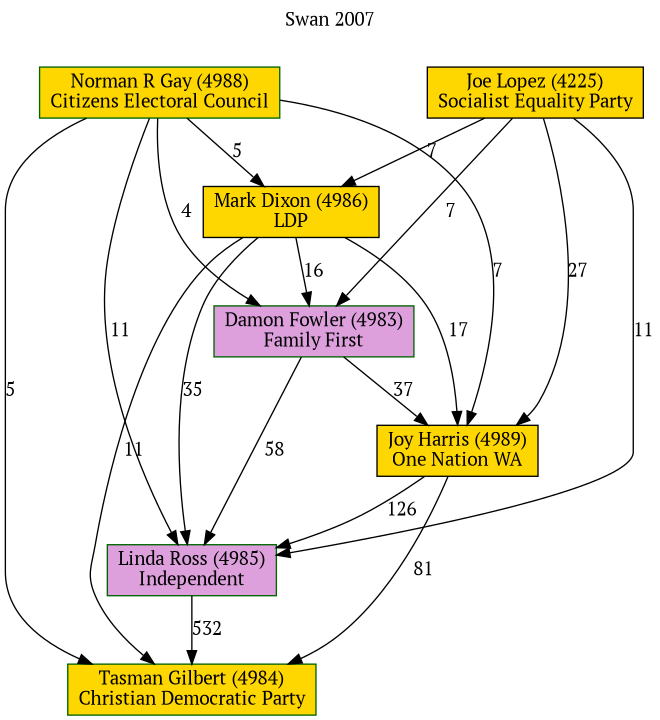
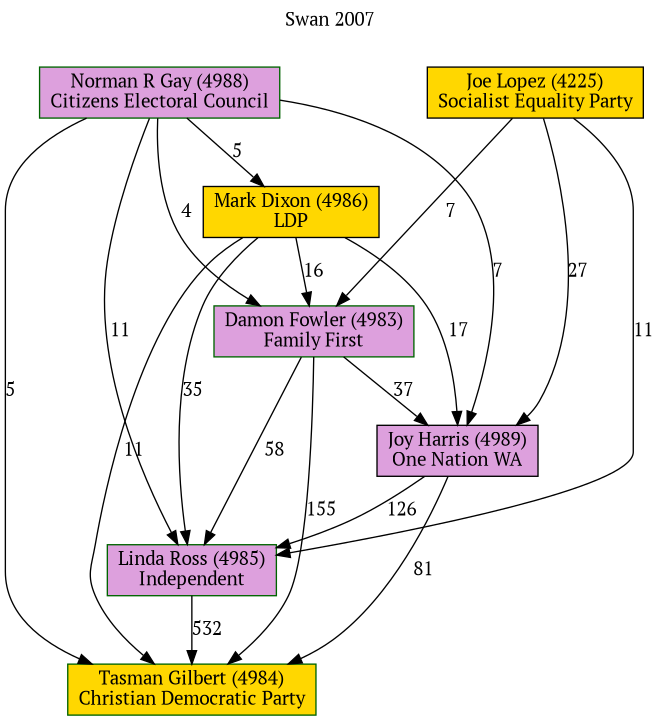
(160, 93) -> (160, 93)
(429, 145) -> none
(458, 451) -> (458, 451)
none -> (305, 516)
